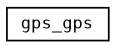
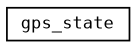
(58, 24) -> (68, 24)
